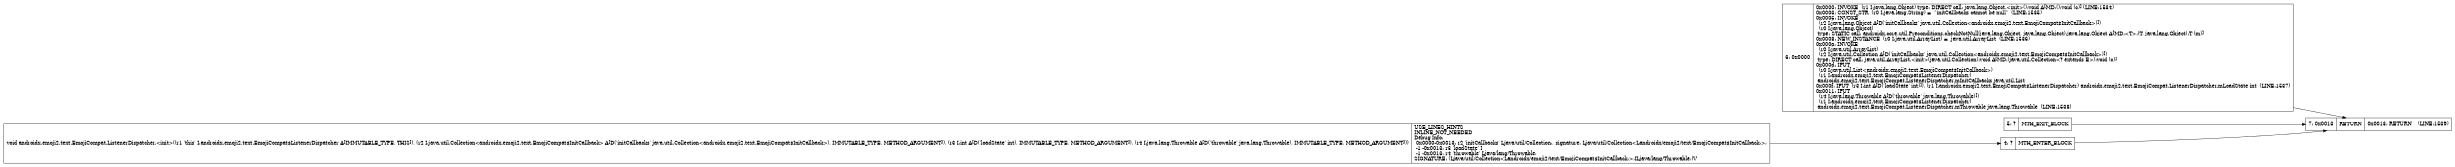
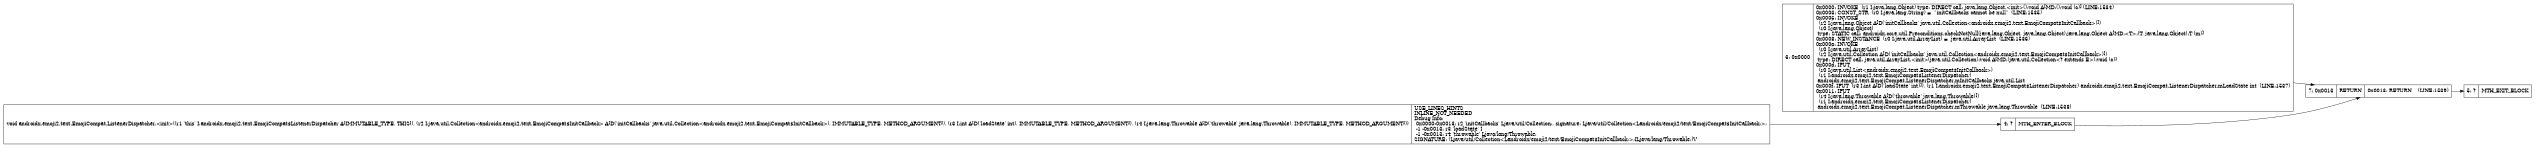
(2187, 124) -> (2456, 91)
